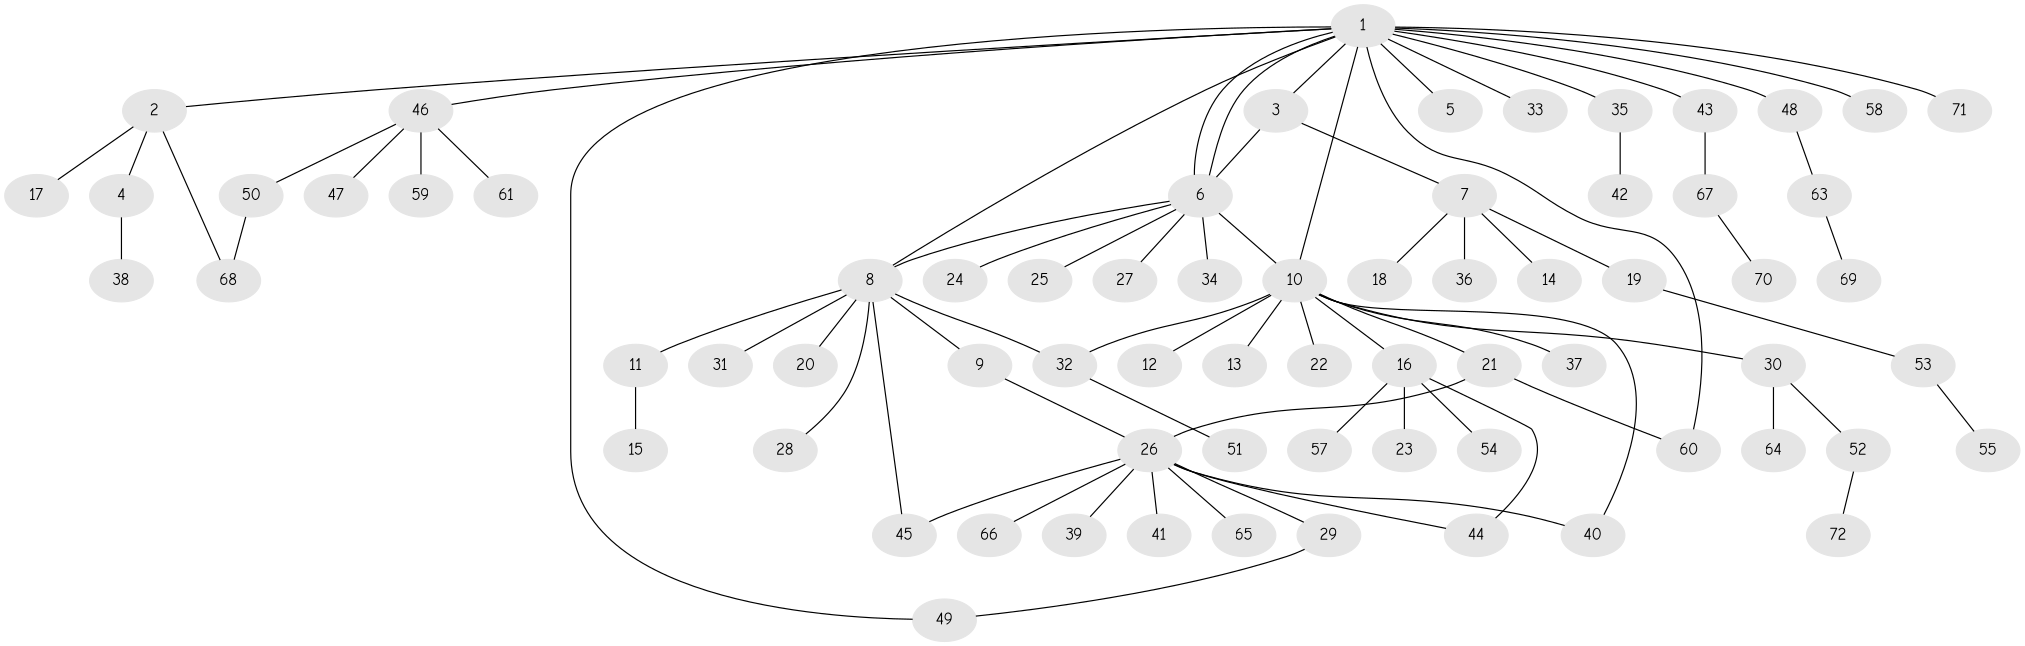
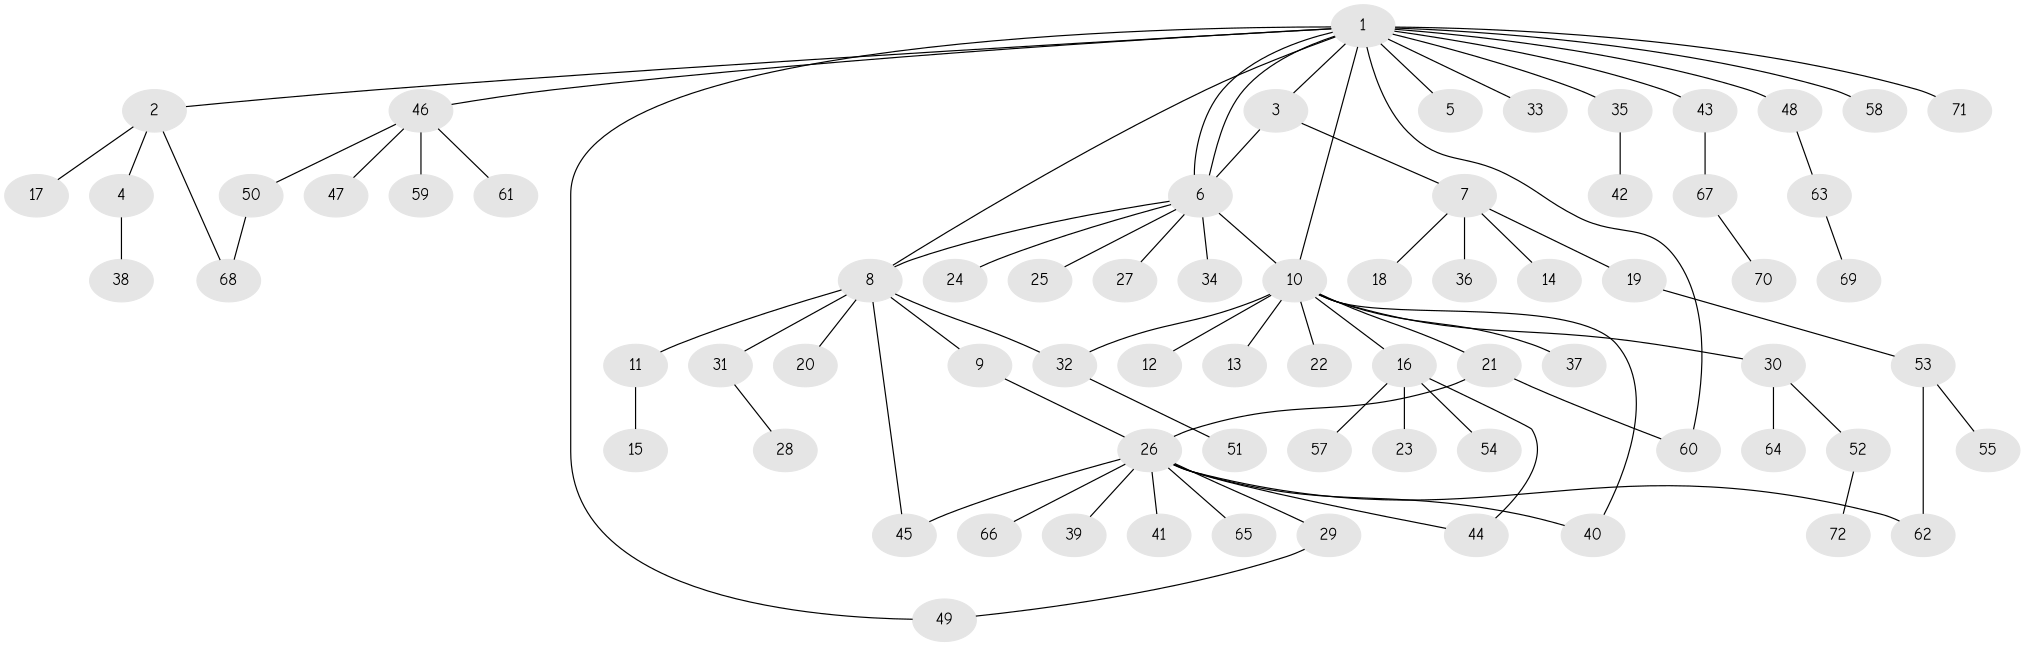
(853, 376) -> (753, 408)
none -> (1923, 535)
